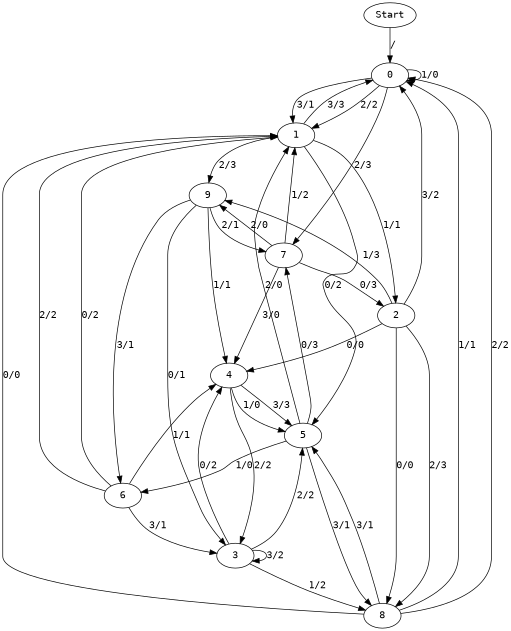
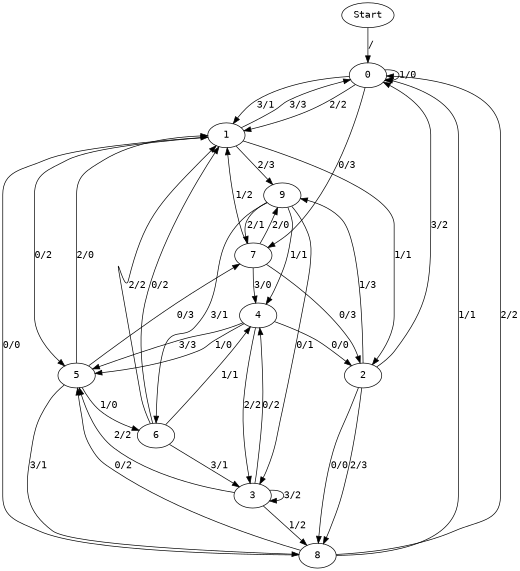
(363, 165) -> (347, 165)
(319, 351) -> (312, 338)
(365, 526) -> (123, 466)
